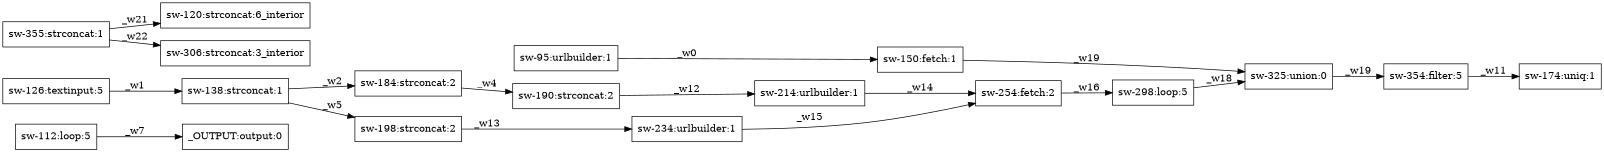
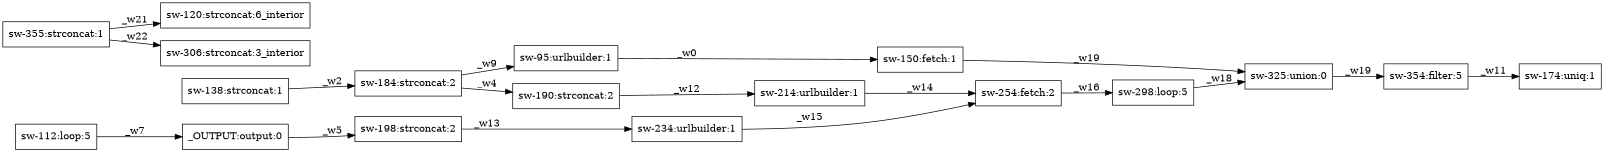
none -> (484, 71)
(56, 91) -> none
(318, 109) -> (318, 137)
